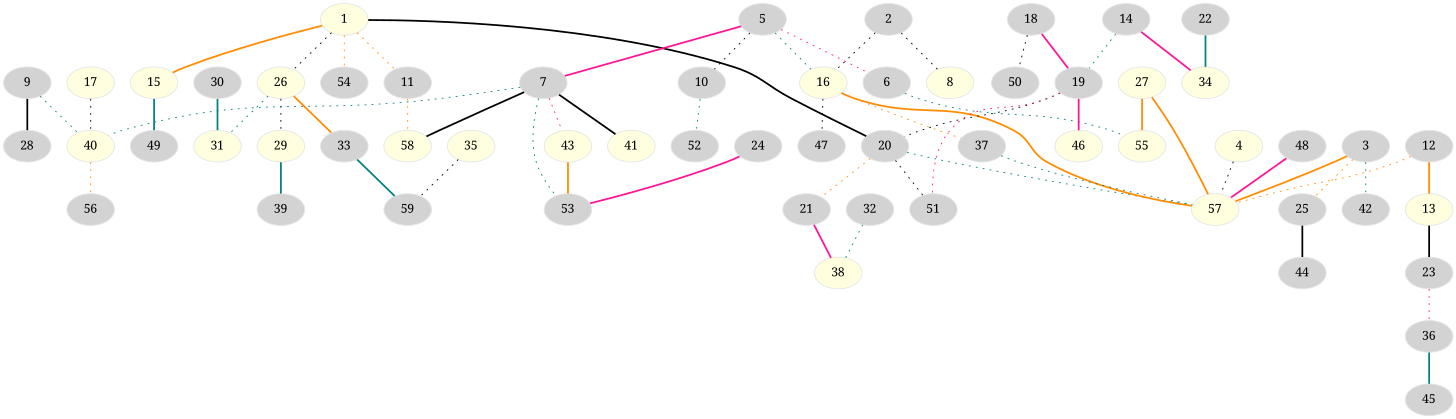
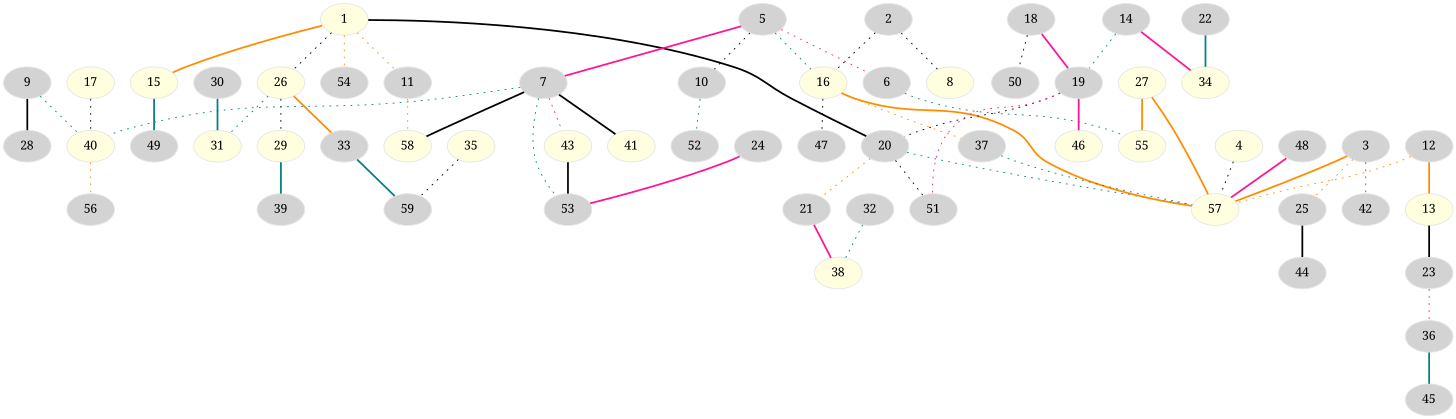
(568, 178) -> (568, 178)
